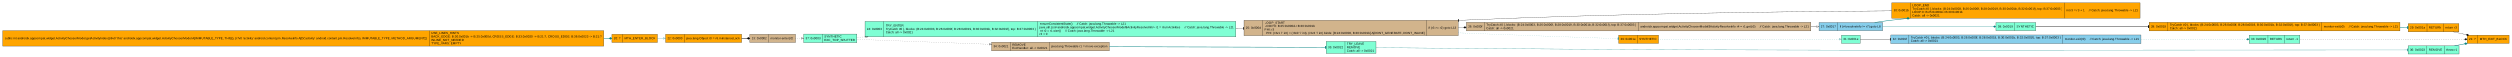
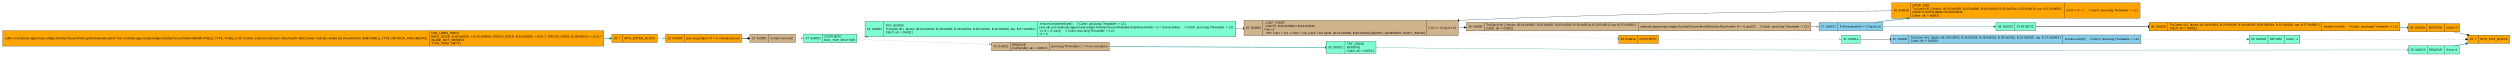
(2435, 28) -> (2436, 28)
